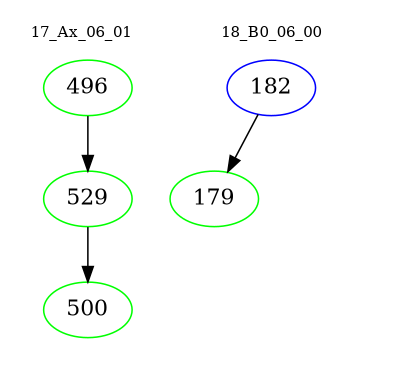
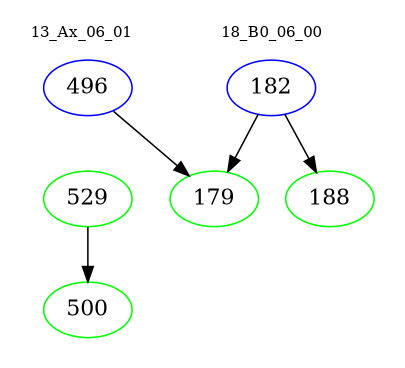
(82, 33) -> (82, 33)
(88, 88) -> (88, 88)
(88, 136) -> (134, 129)
none -> (330, 199)
